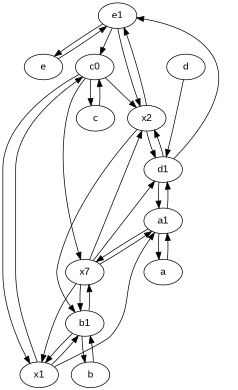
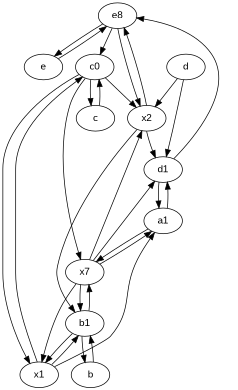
(118, 16) -> (118, 16)
(161, 146) -> (169, 90)
(163, 272) -> none
